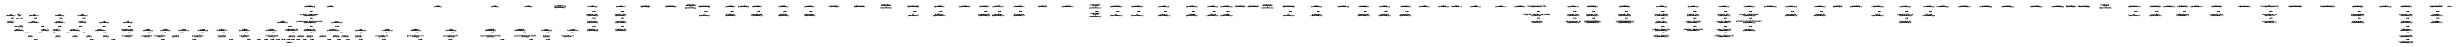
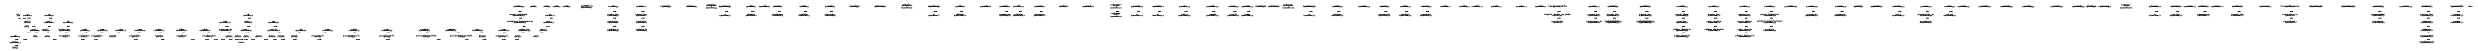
(198, 40) -> (128, 42)
